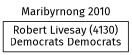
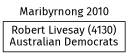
(66, 37) -> (64, 37)
